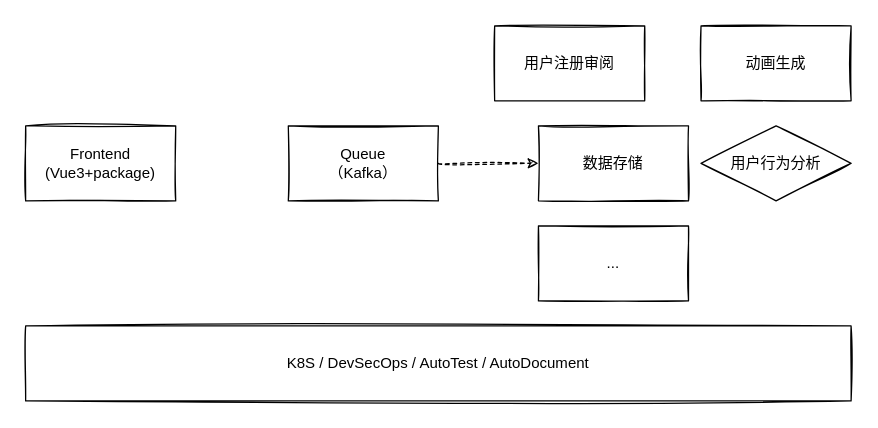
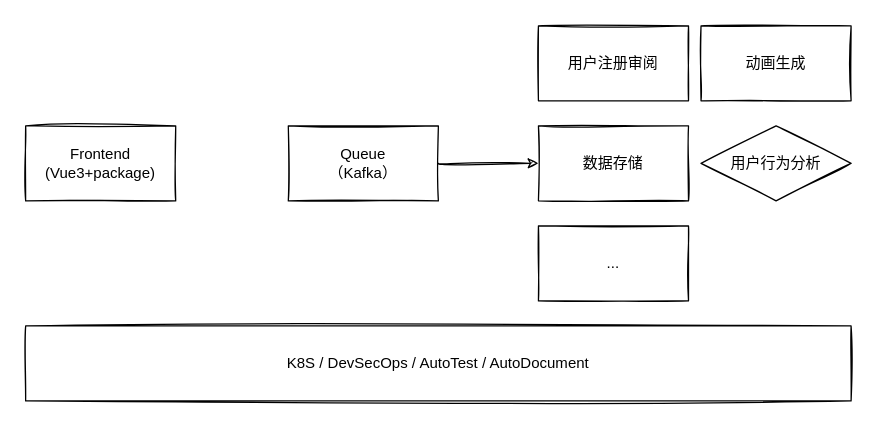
(569, 63) -> (613, 63)
(483, 163) -> (483, 163)
